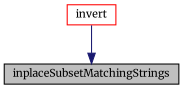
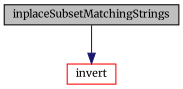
(92, 39) -> (92, 39)
